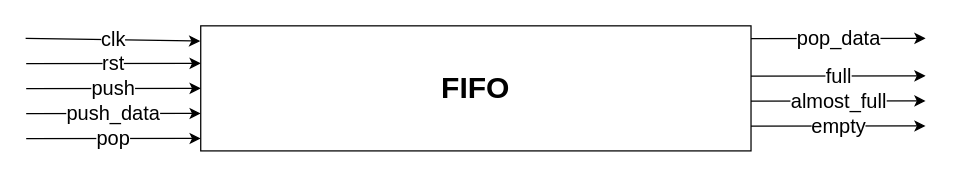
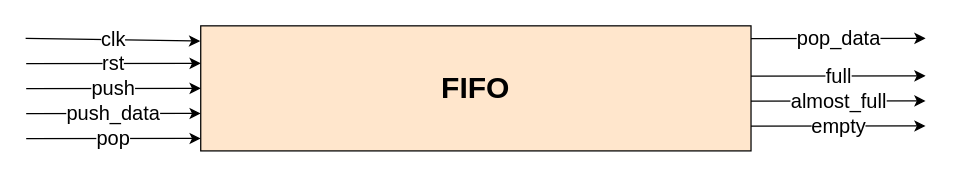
(476, 88) -> (476, 88)
